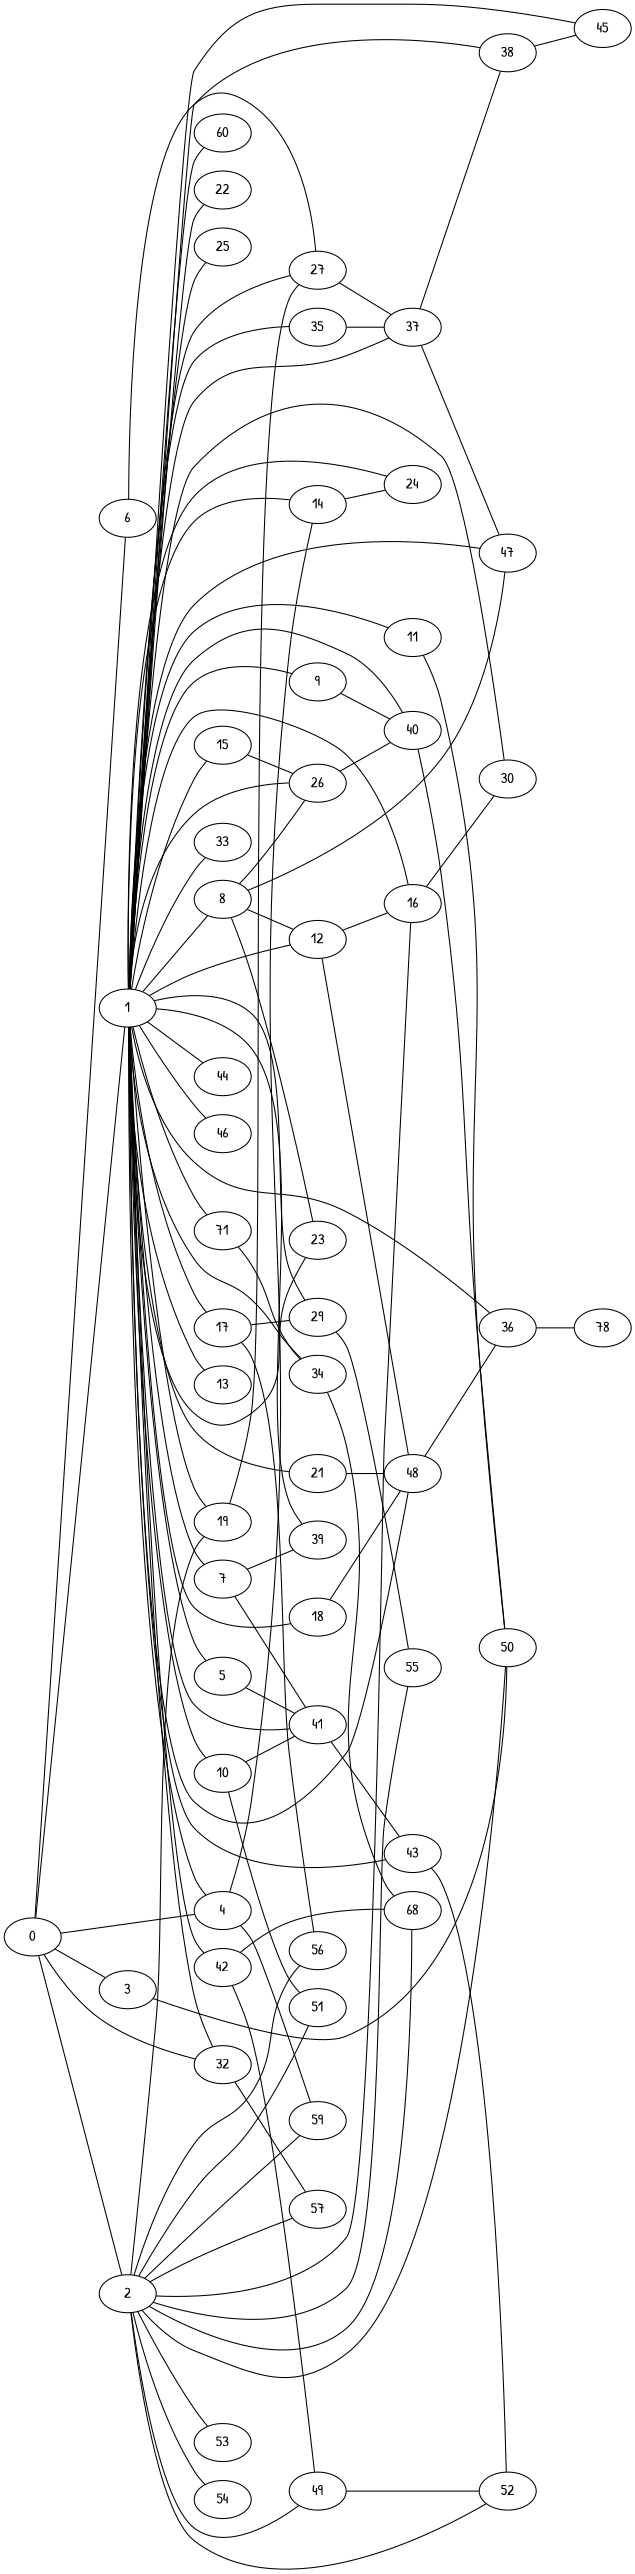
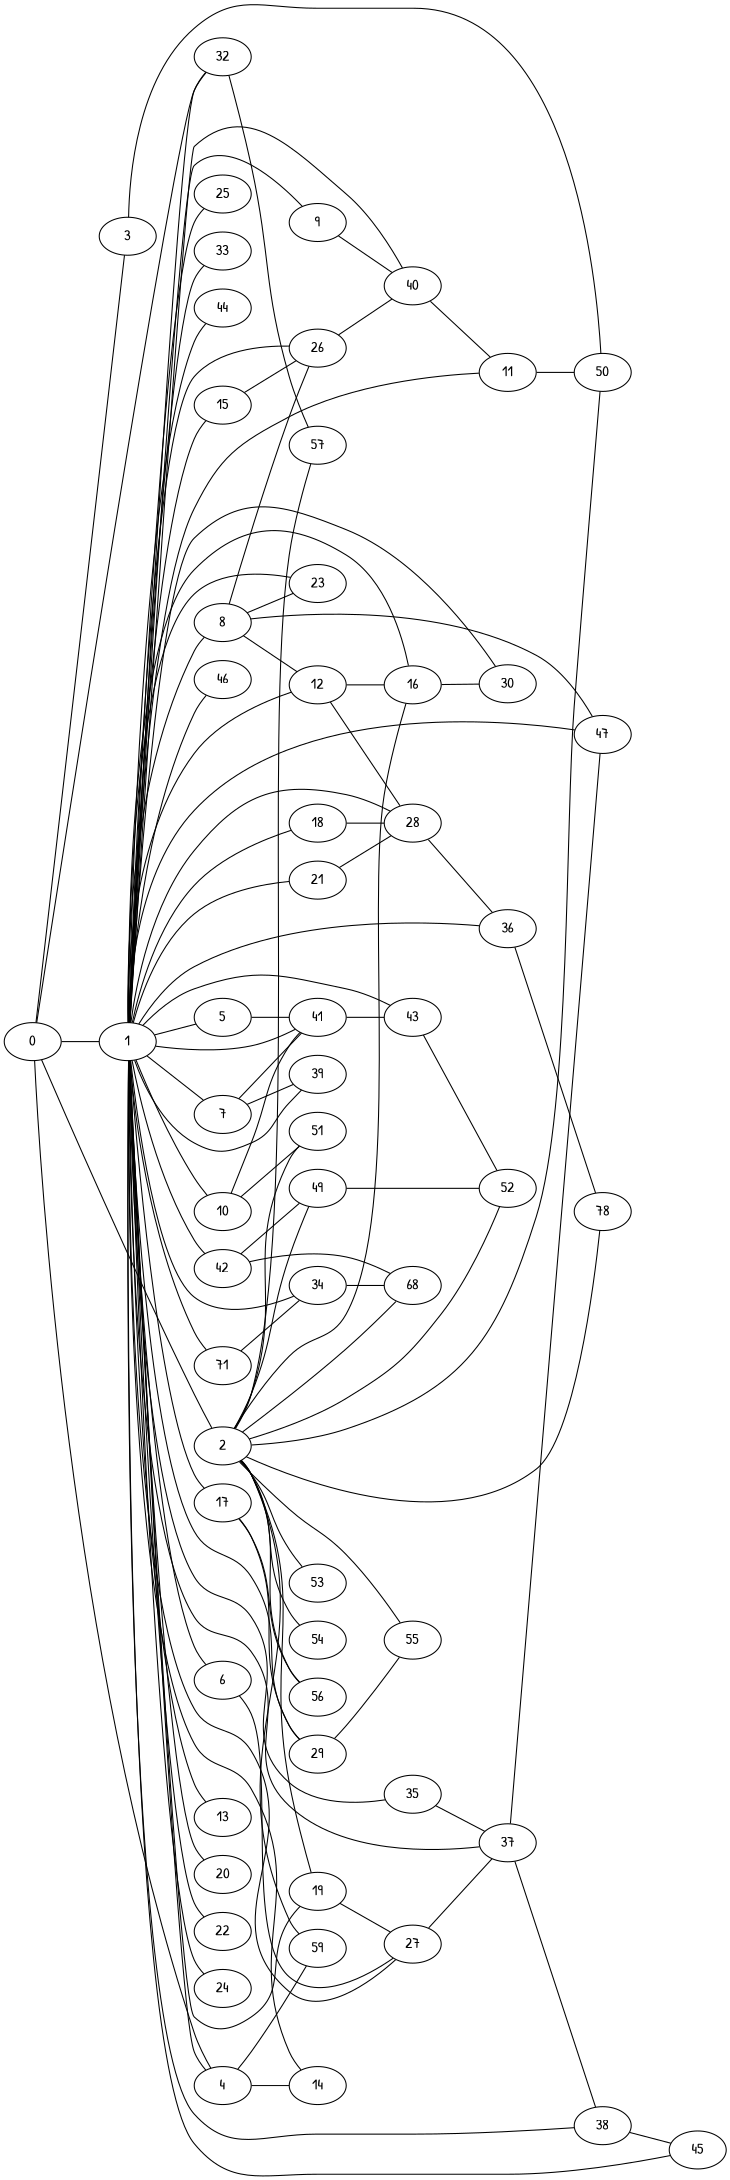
(223, 133) -> (223, 1874)
(365, 495) -> none
(467, 1166) -> (460, 329)
(80, 1228) -> (148, 1366)
(413, 1474) -> (413, 823)
none -> (513, 1482)
